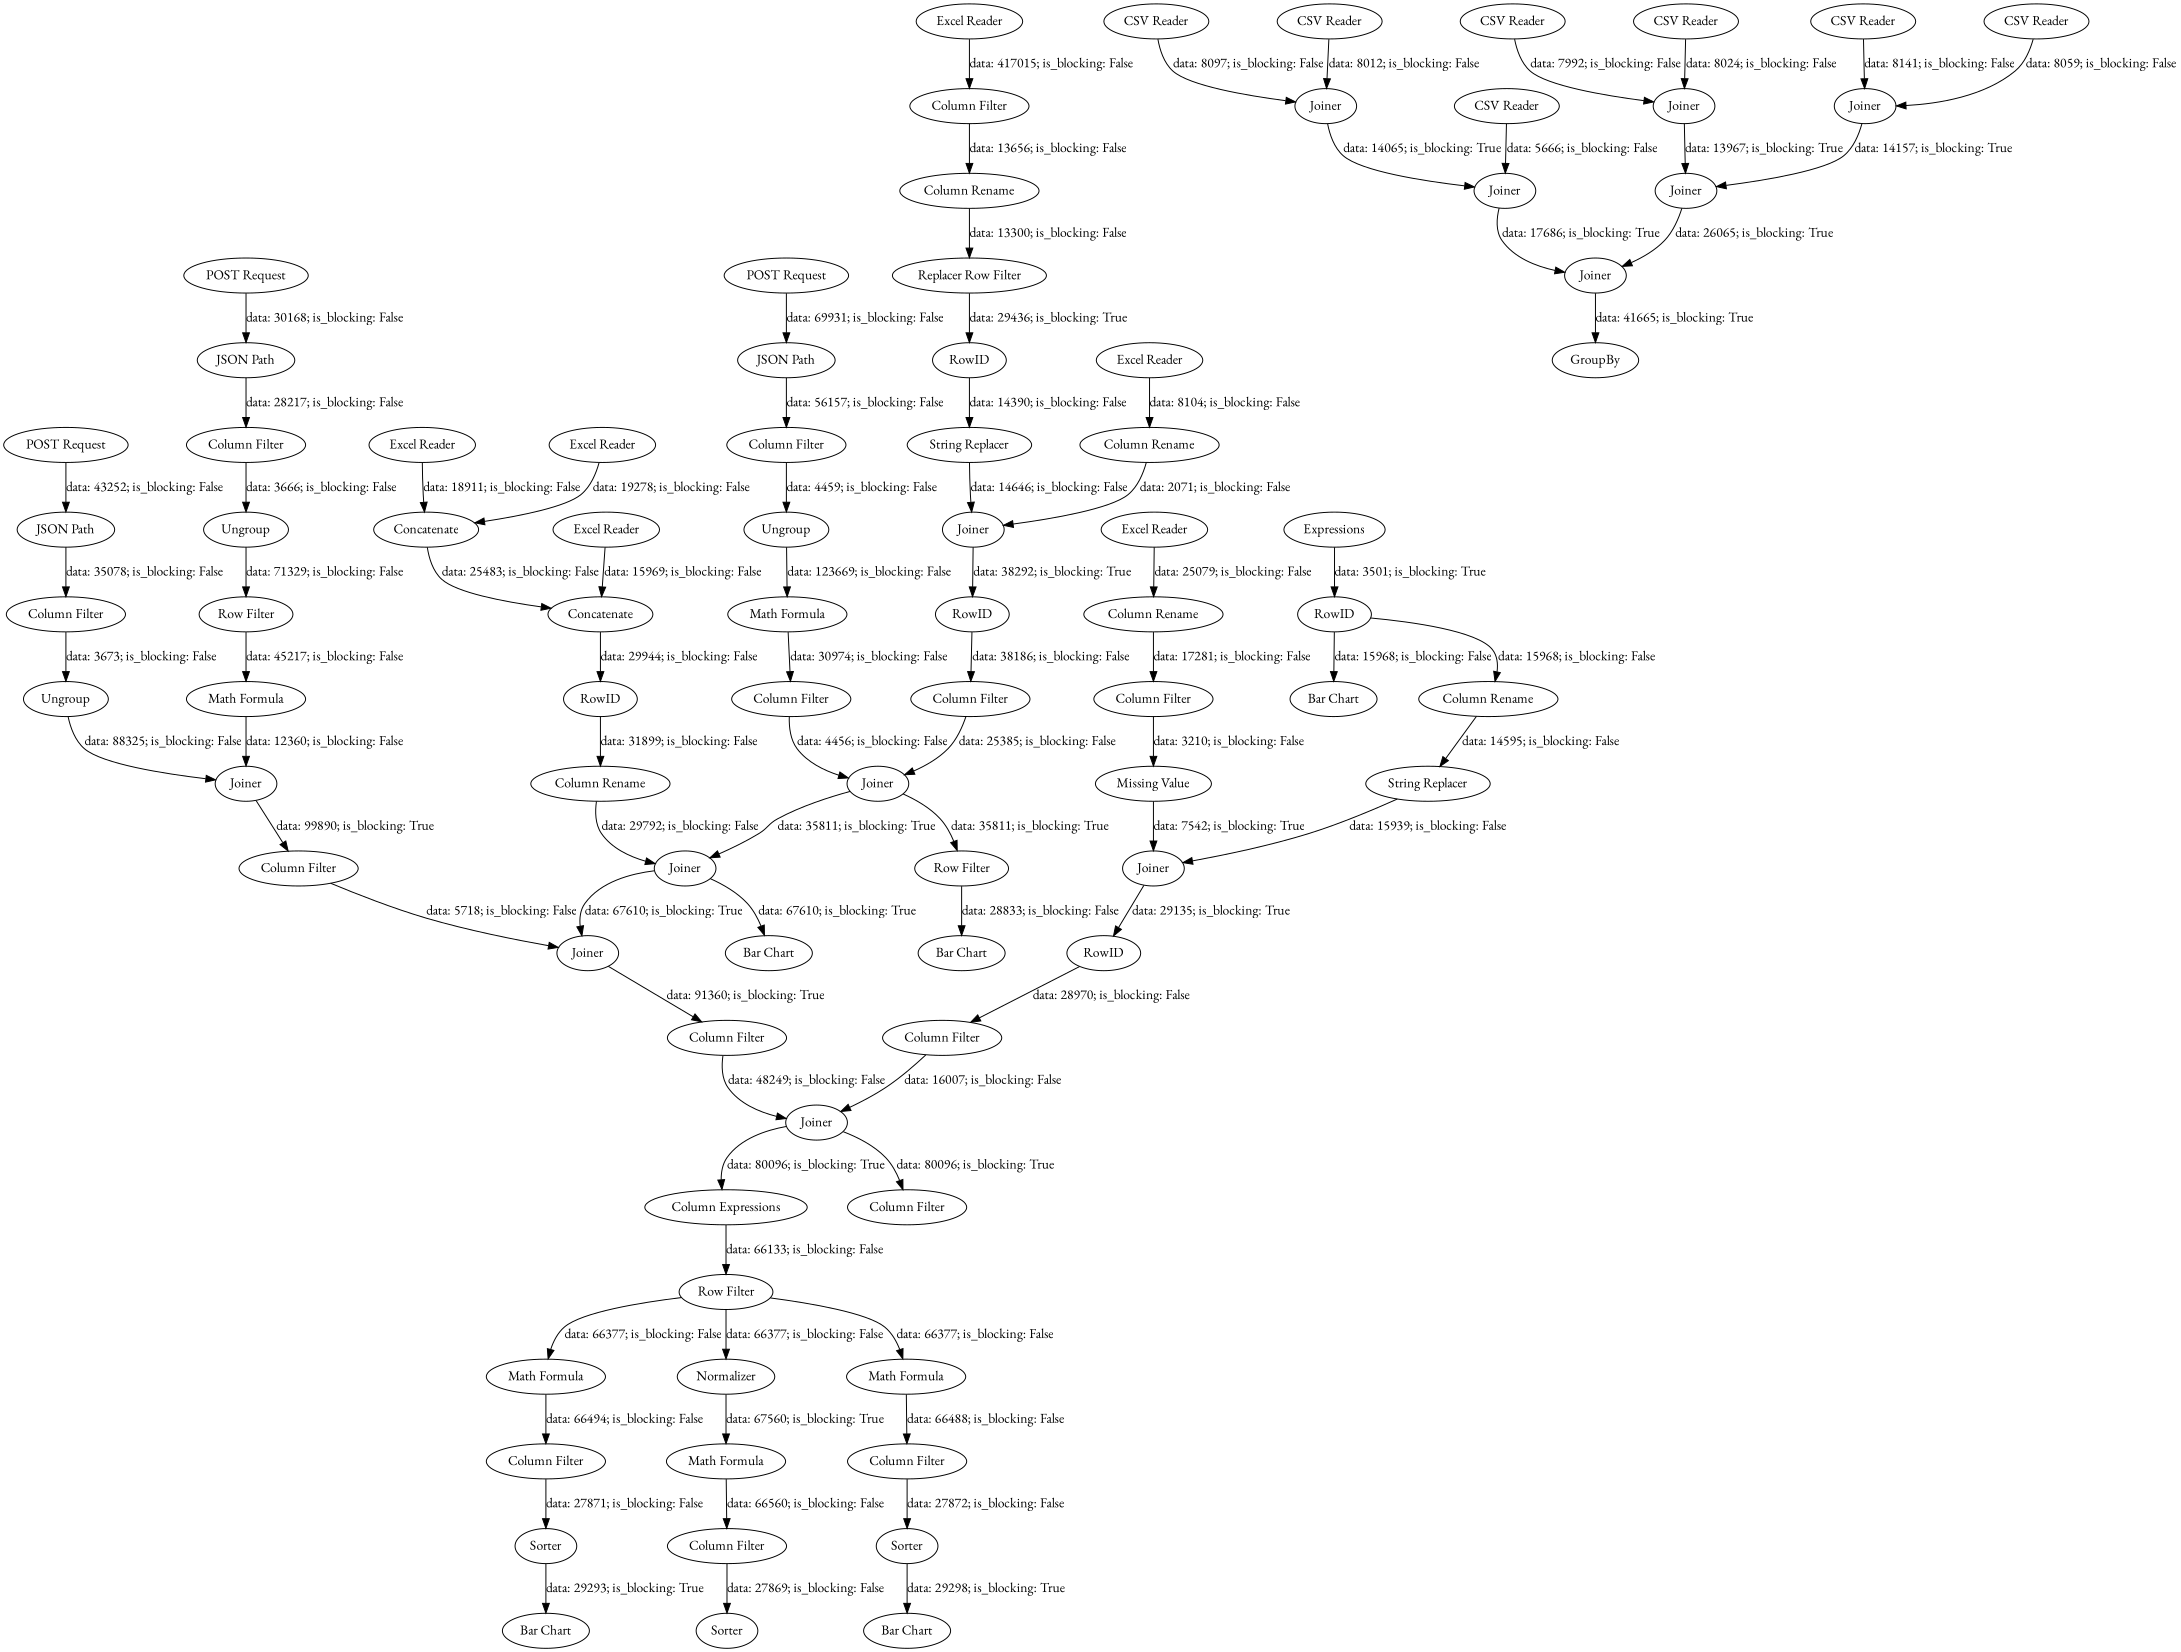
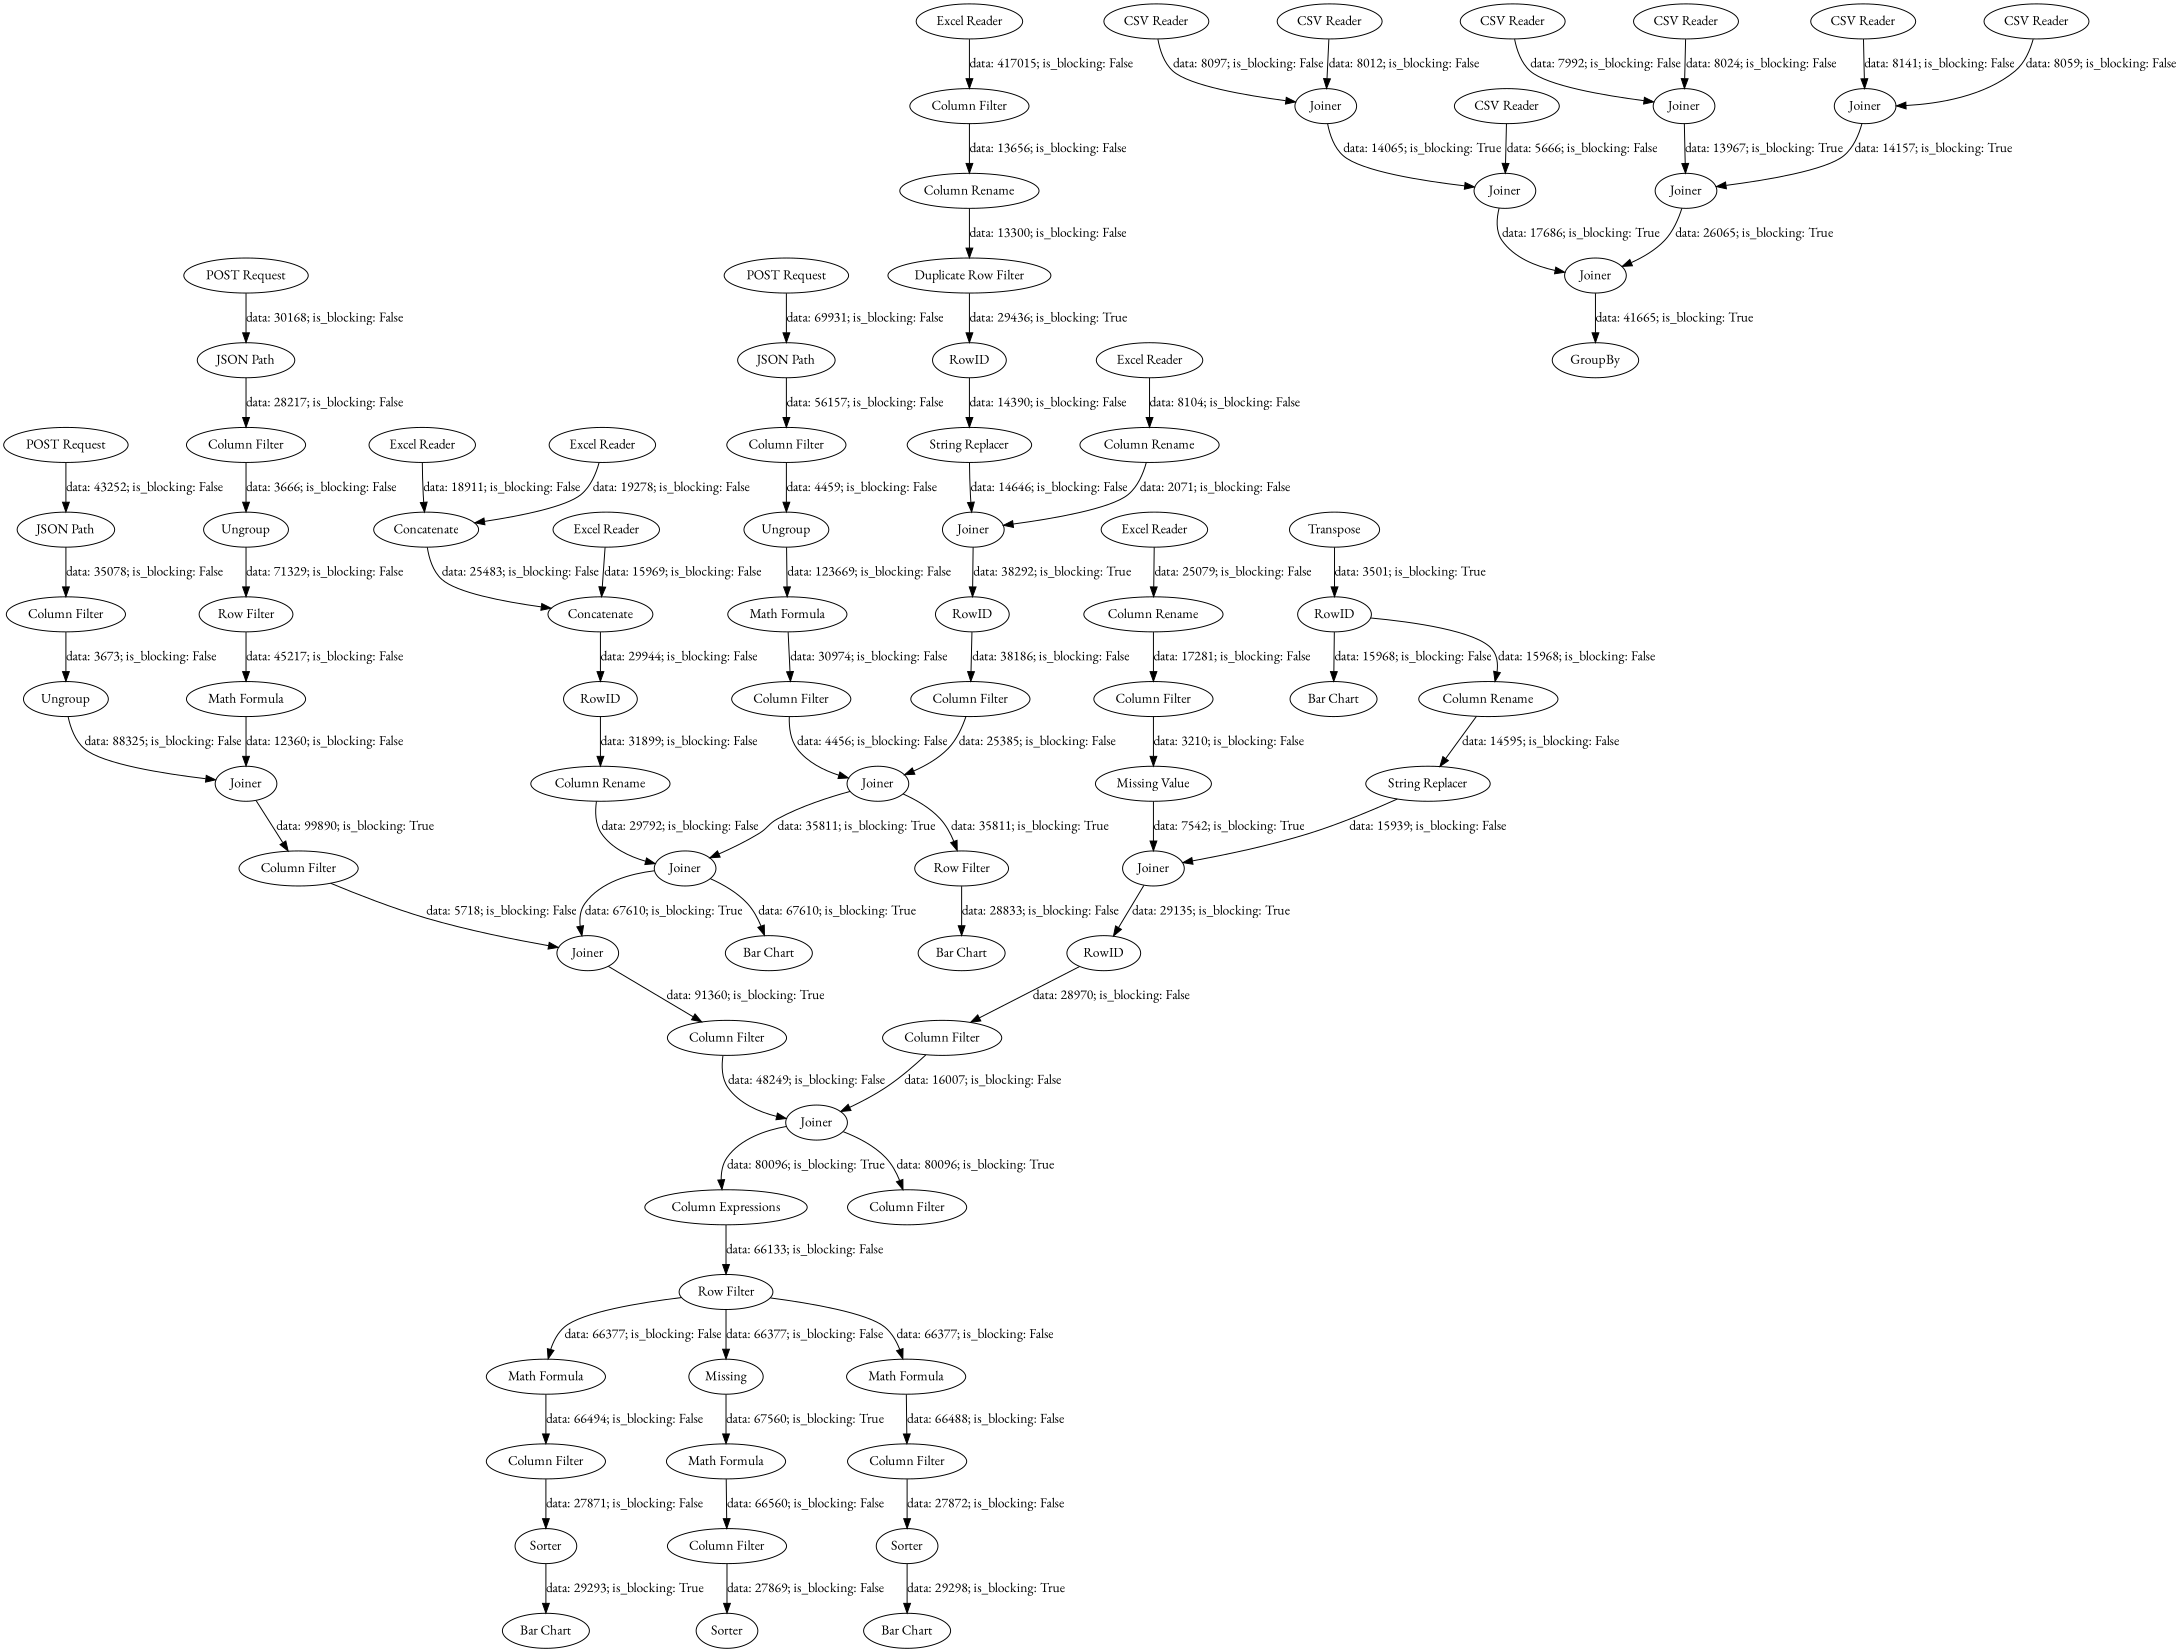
(969, 276) -> (969, 276)
(1335, 530) -> (1335, 530)
(726, 1377) -> (726, 1377)
